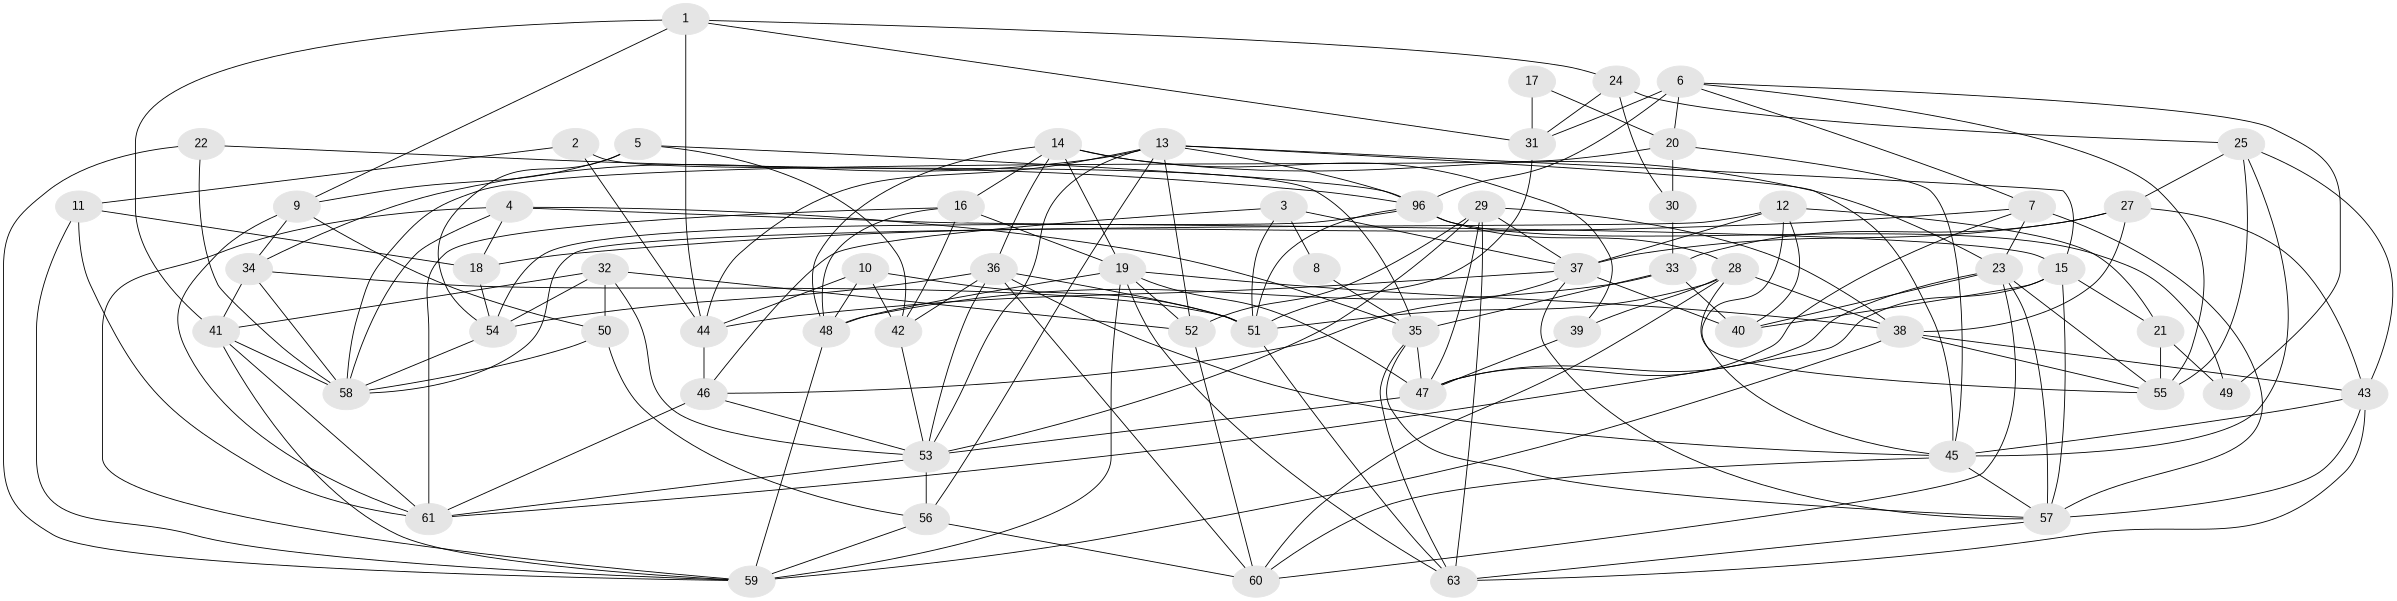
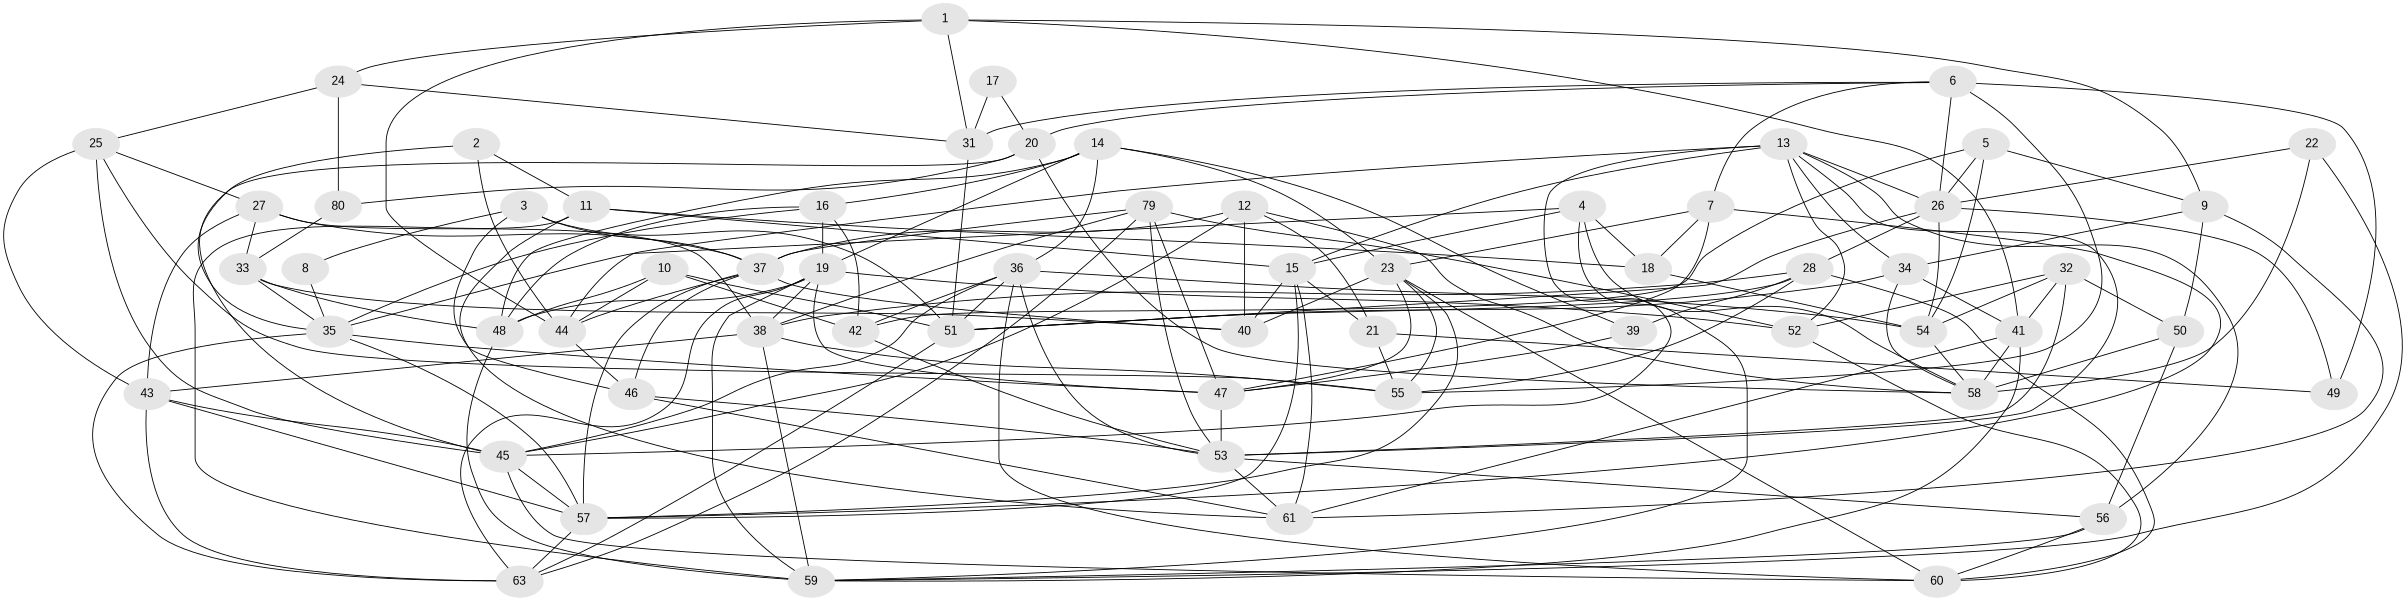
(1419, 207) -> (1938, 207)
(1482, 207) -> (1149, 207)
(1673, 207) -> (338, 207)
(562, 228) -> (580, 242)
none -> (989, 242)
